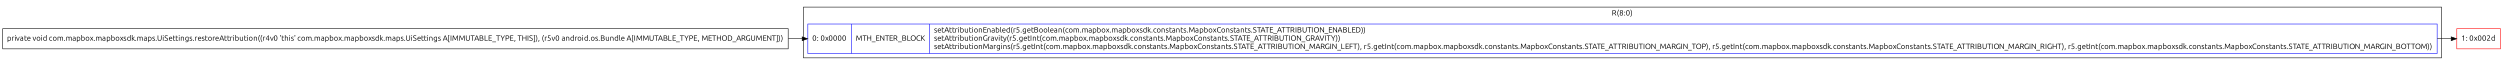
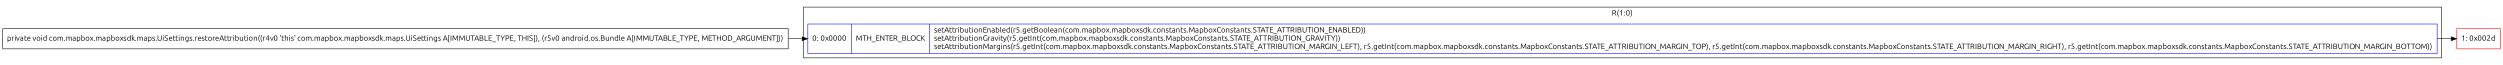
(1622, 13) -> (1622, 13)
